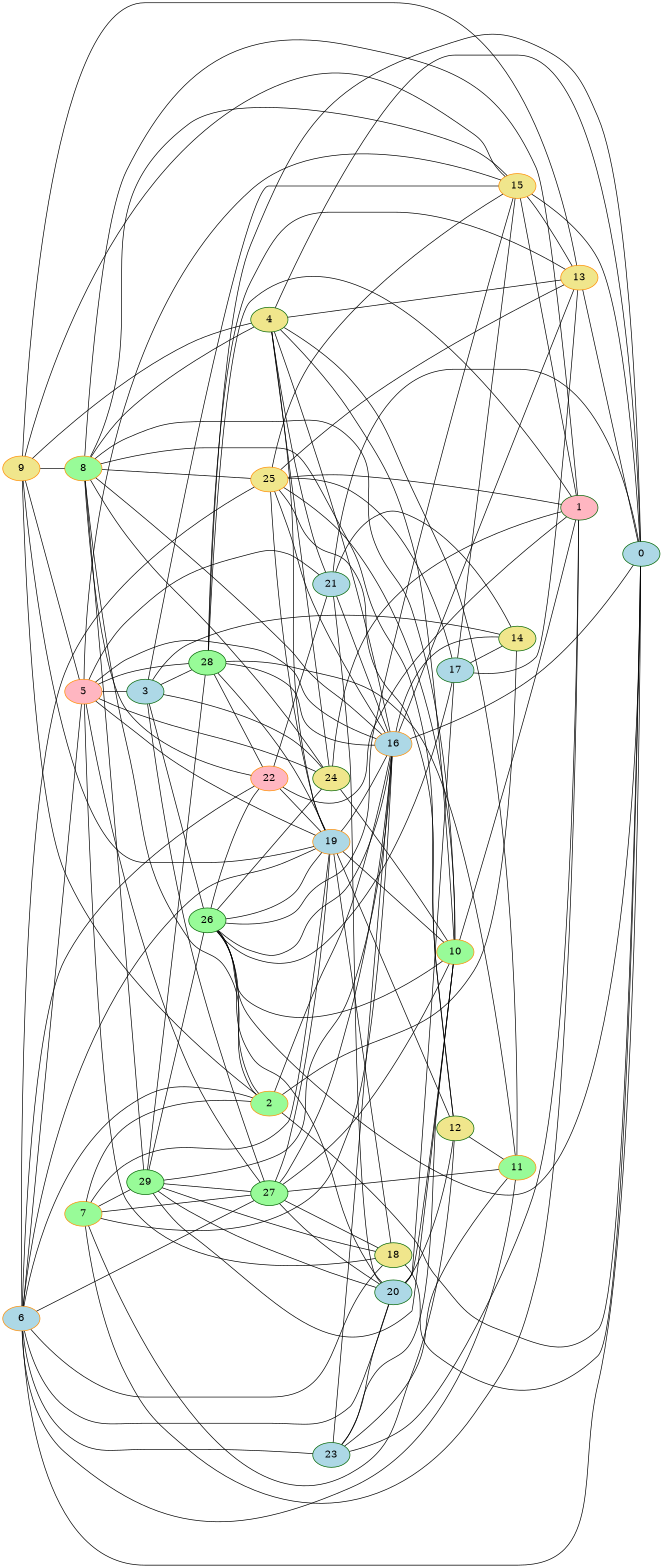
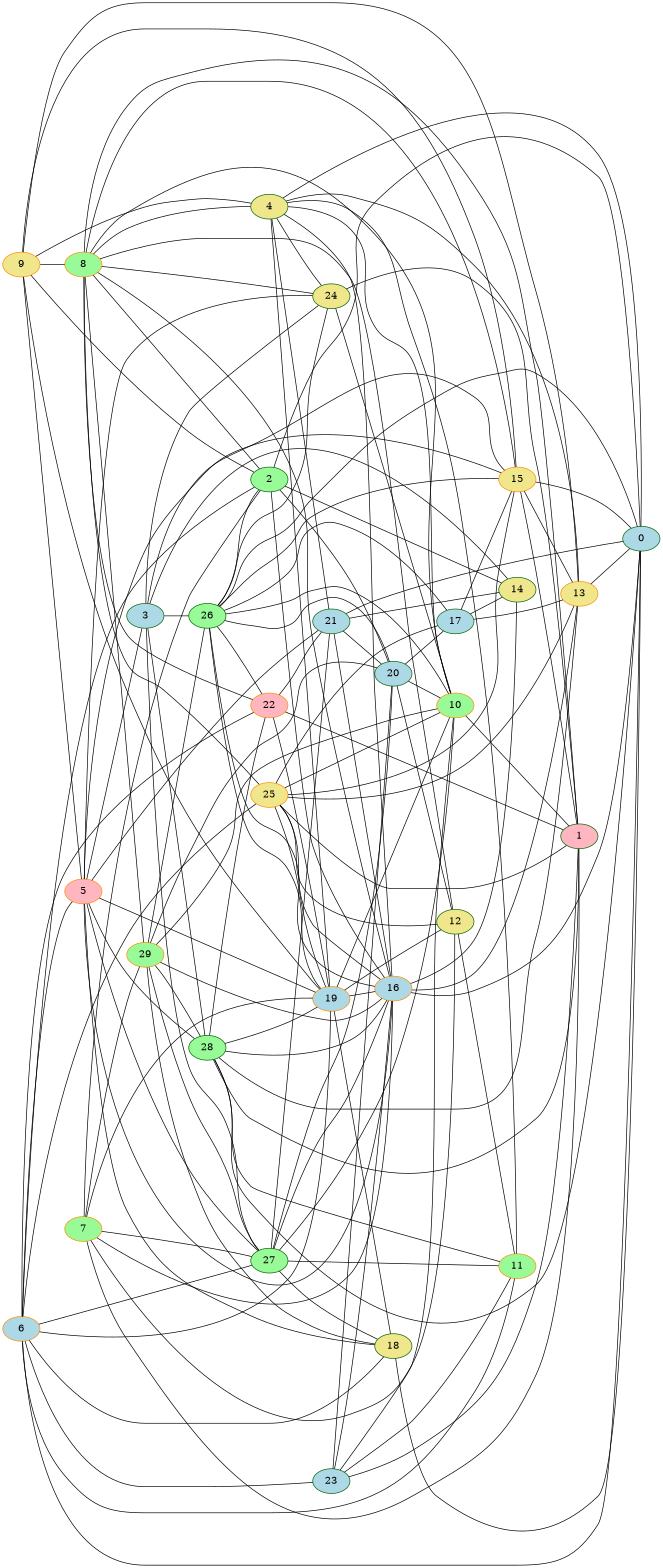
(311, 1028) -> (299, 956)
(269, 1104) -> (269, 479)
(145, 1182) -> (145, 955)
(219, 1423) -> (343, 570)
